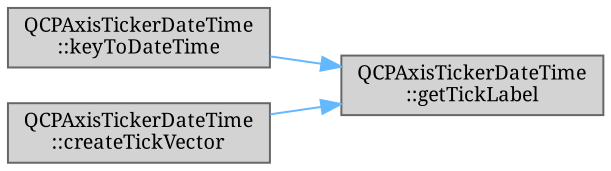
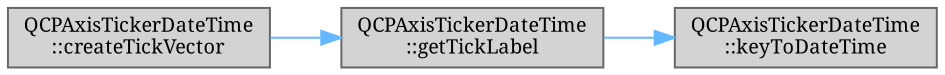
(296, 60) -> (629, 38)
